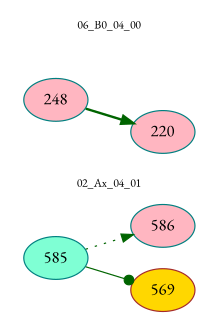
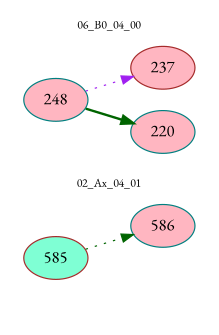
none -> (163, 68)
(56, 258) -> (56, 258)
(163, 290) -> none
